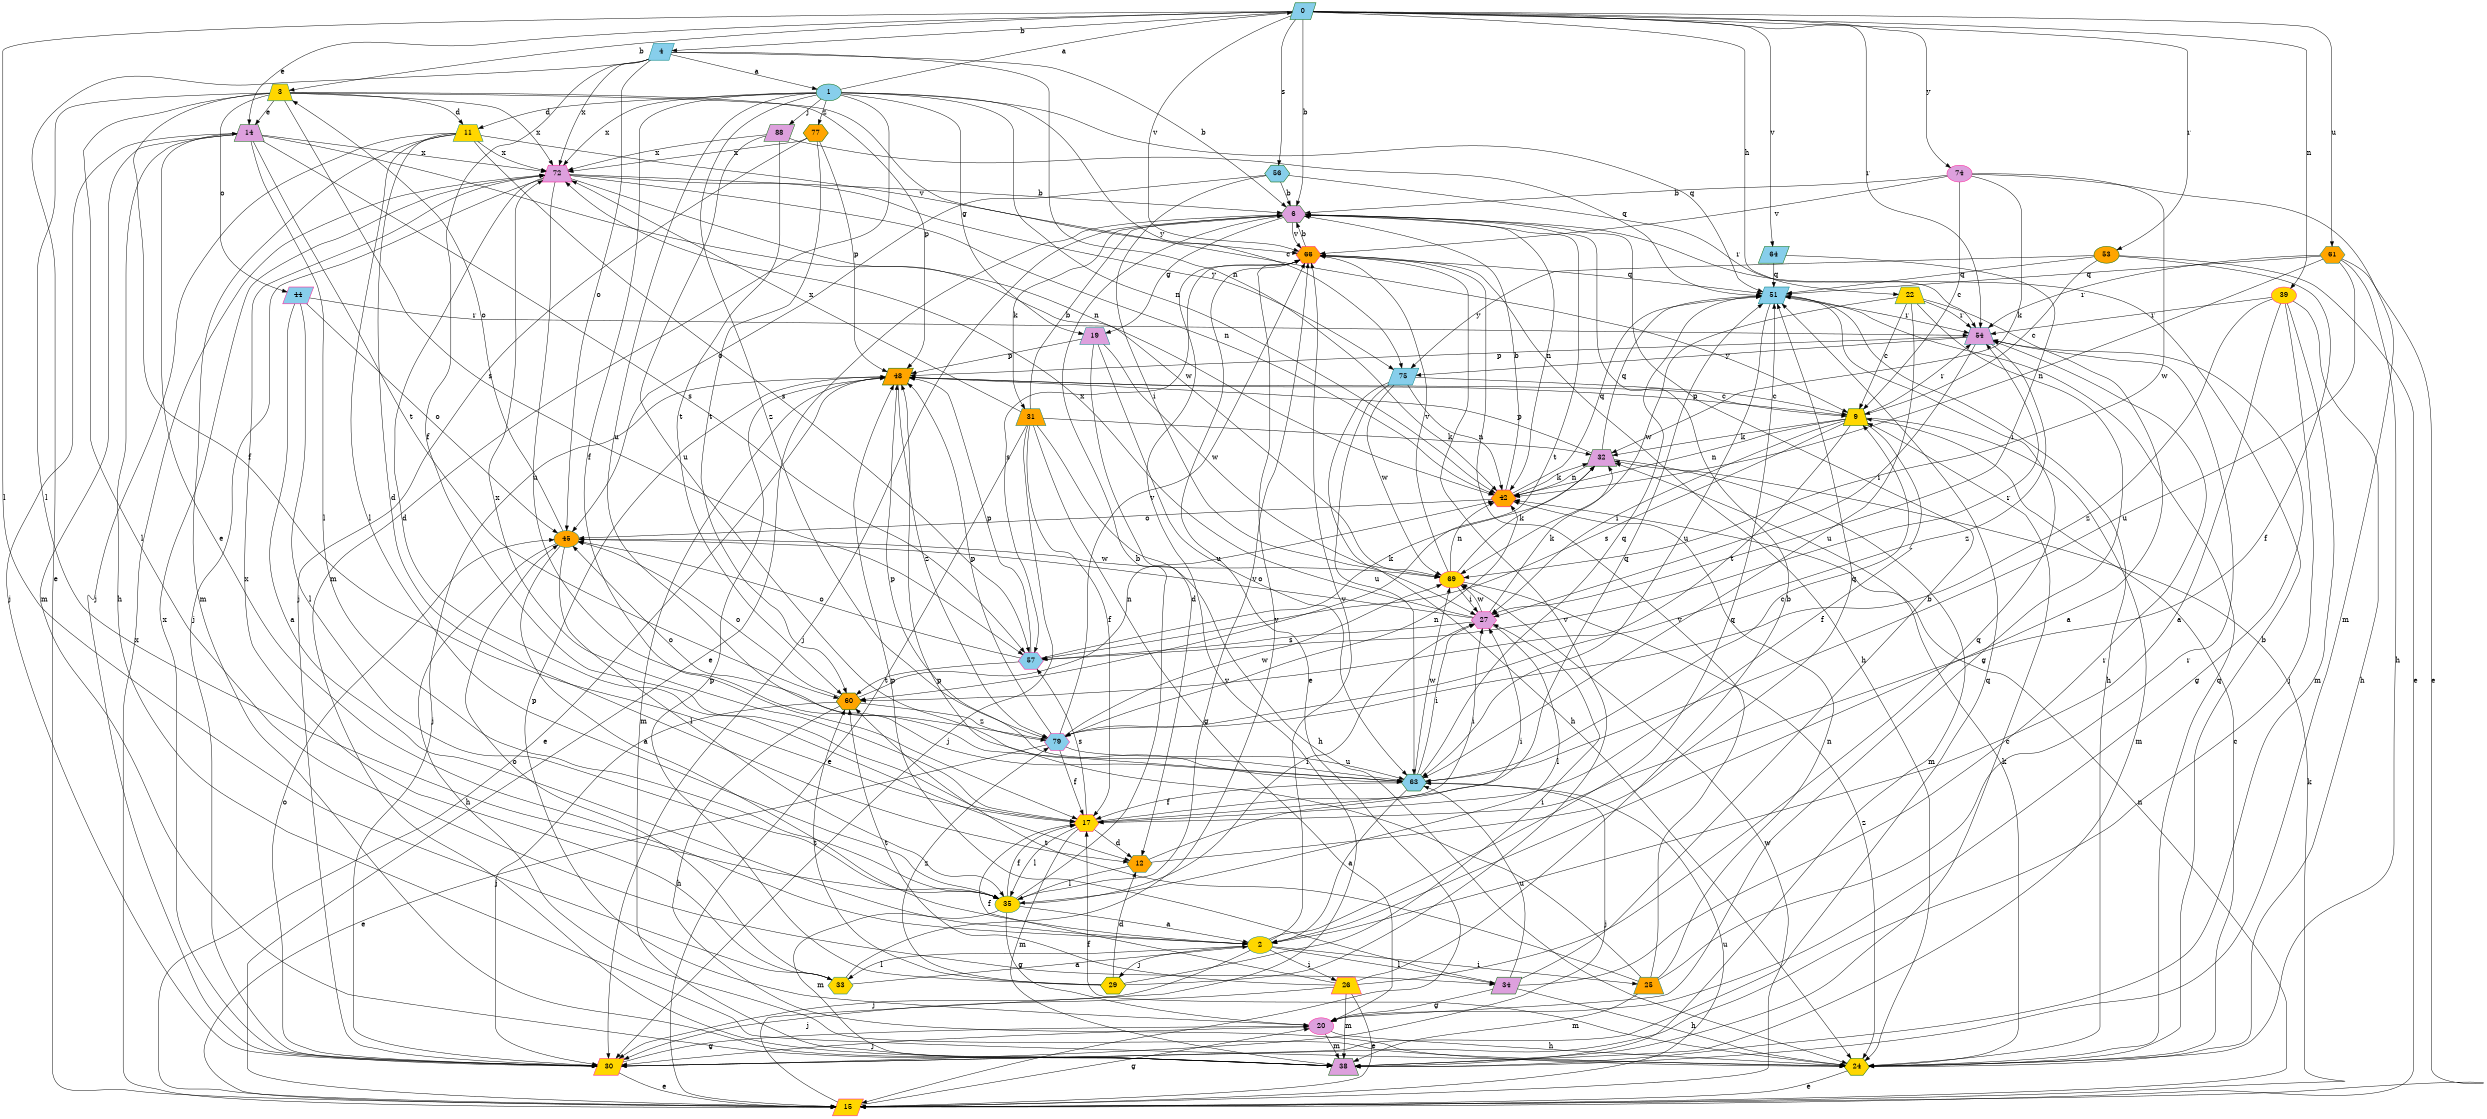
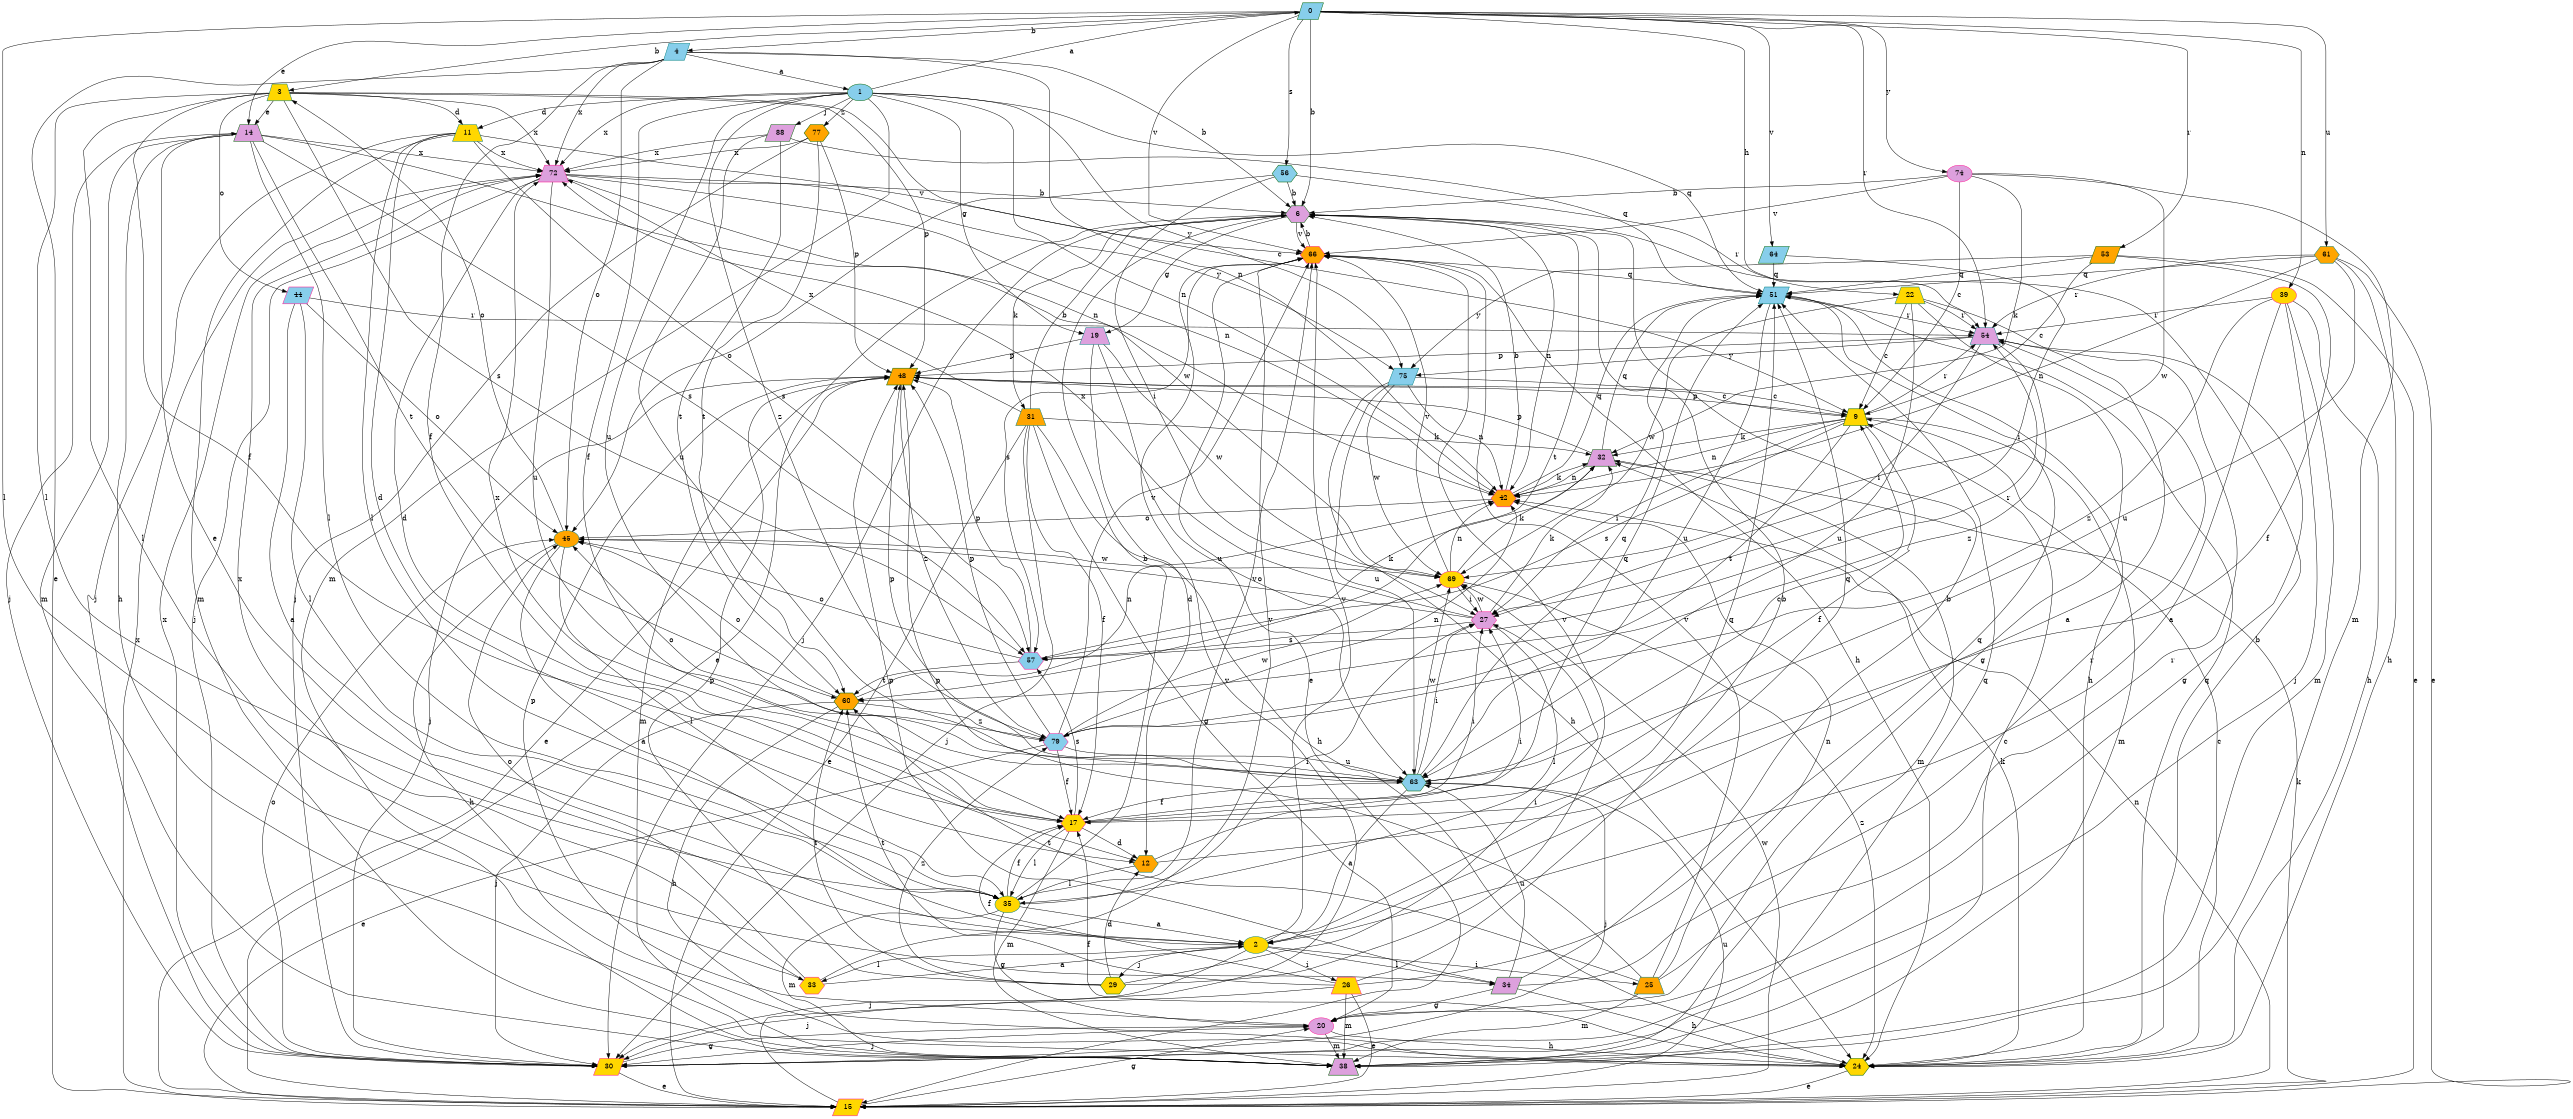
(2107, 255) -> (2105, 255)
(840, 986) -> (812, 986)
